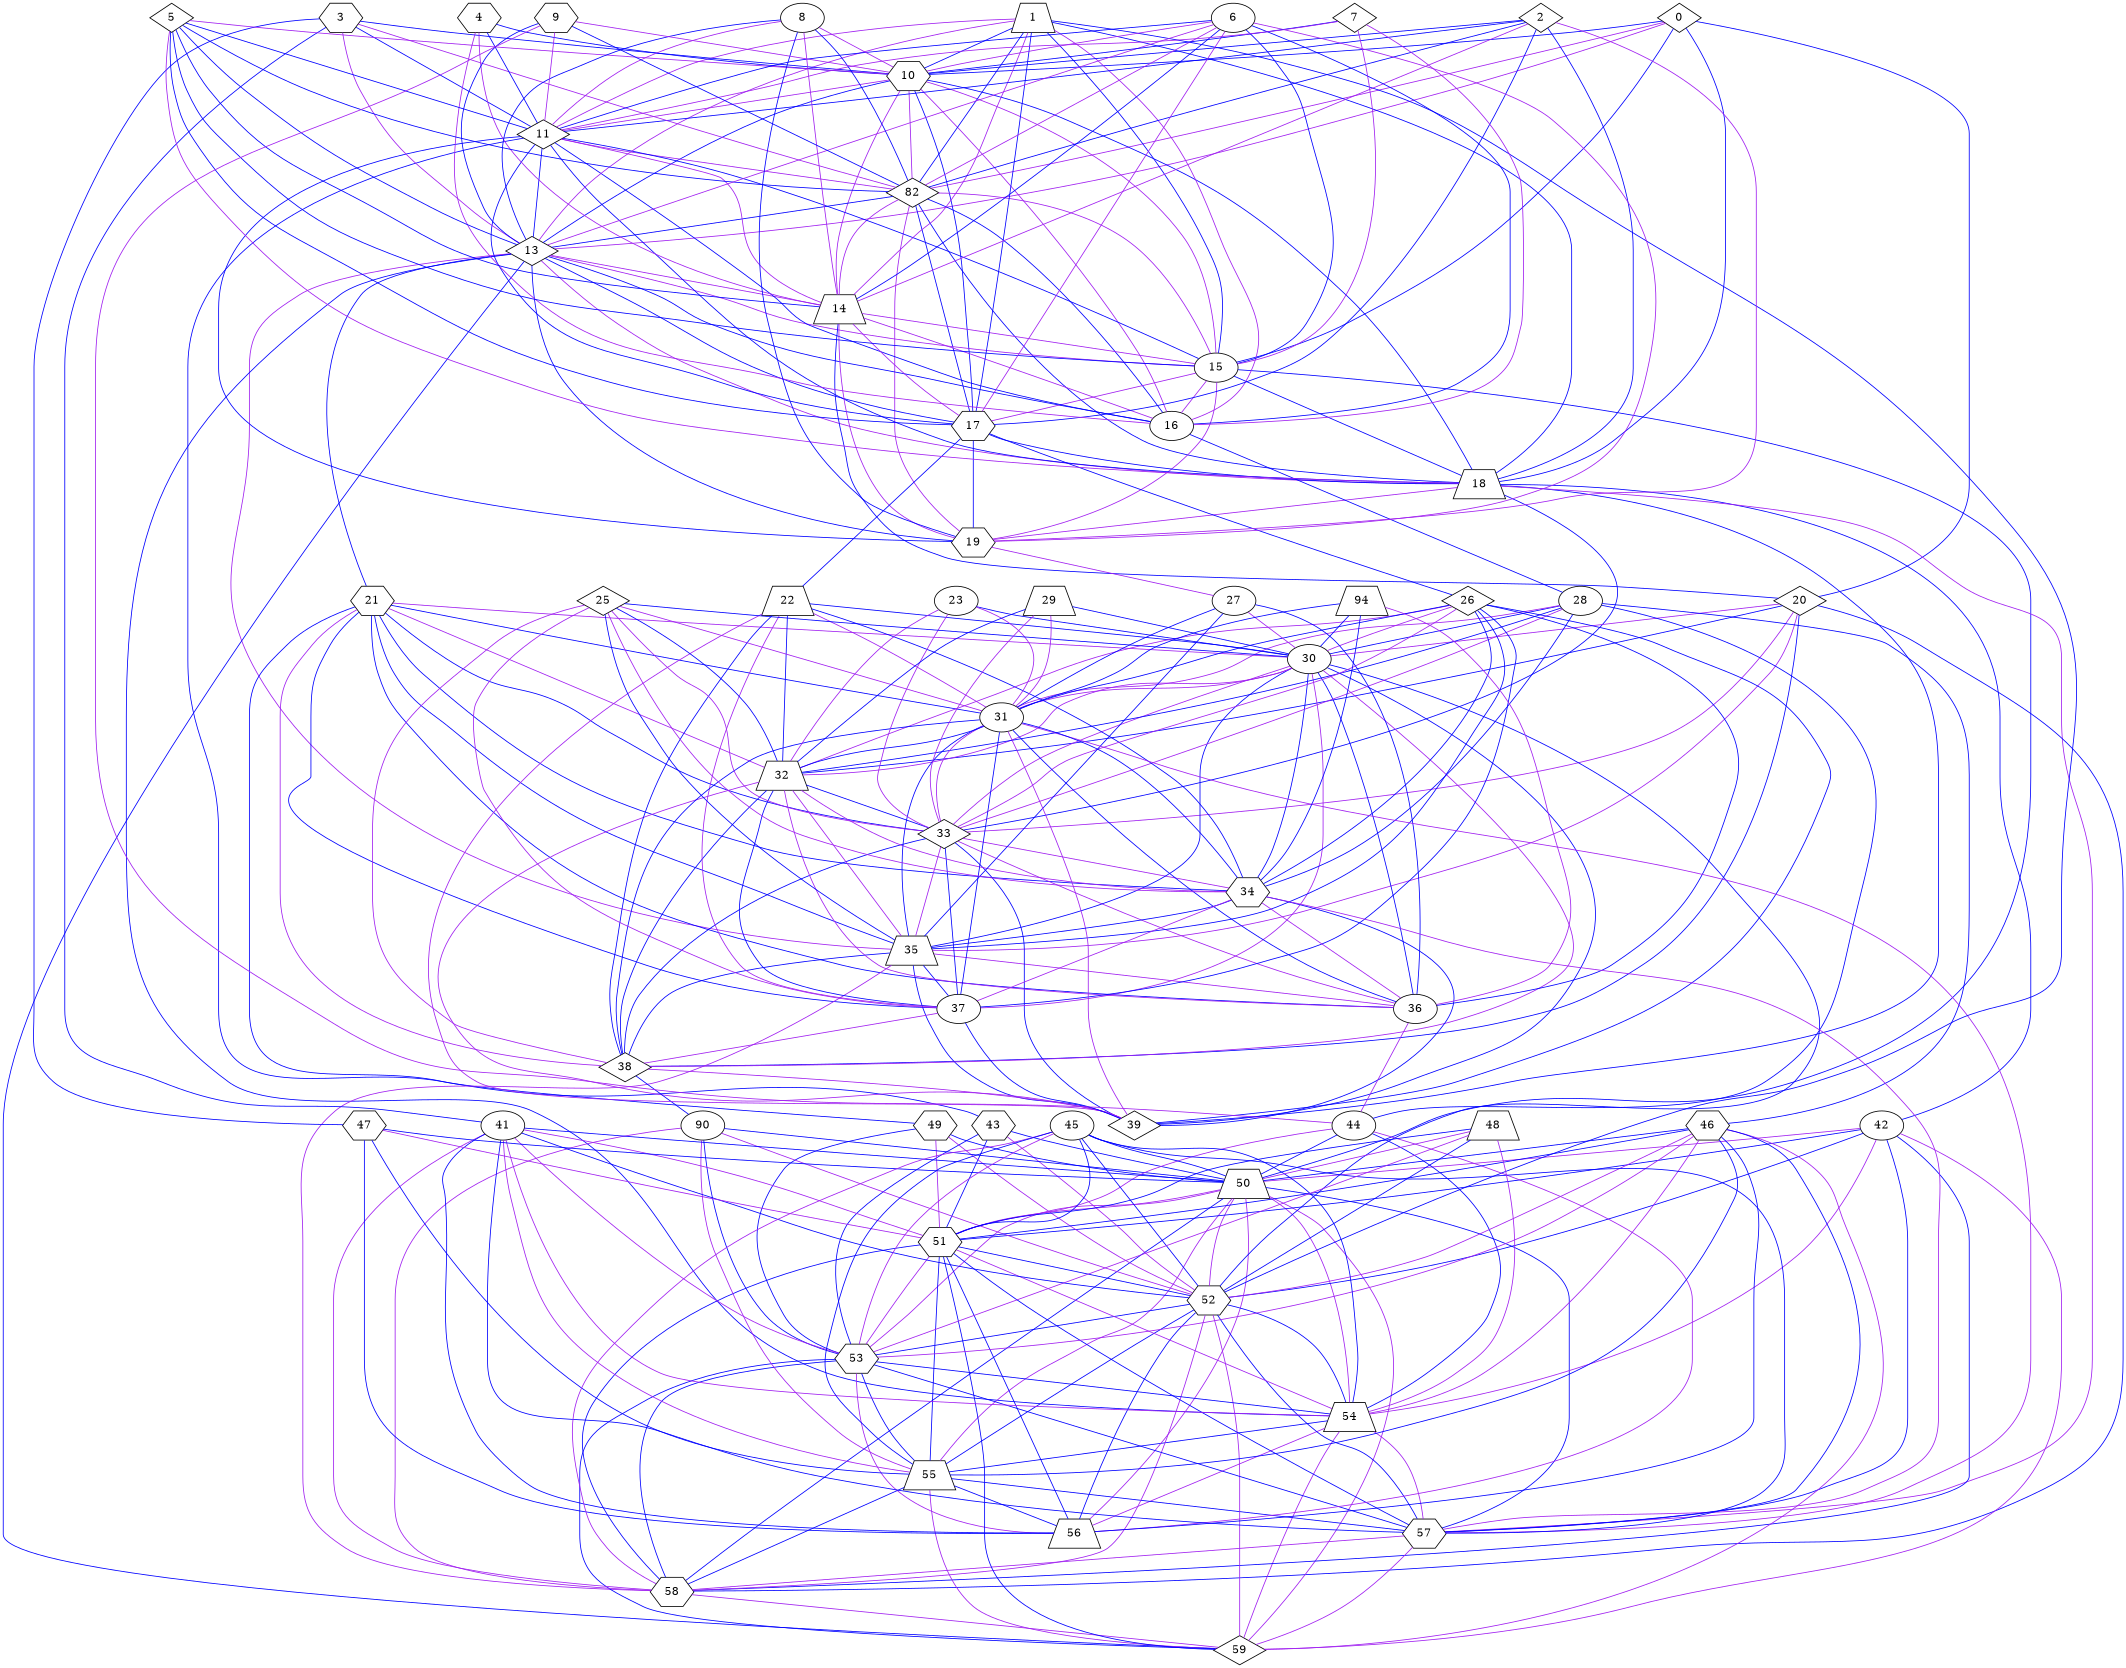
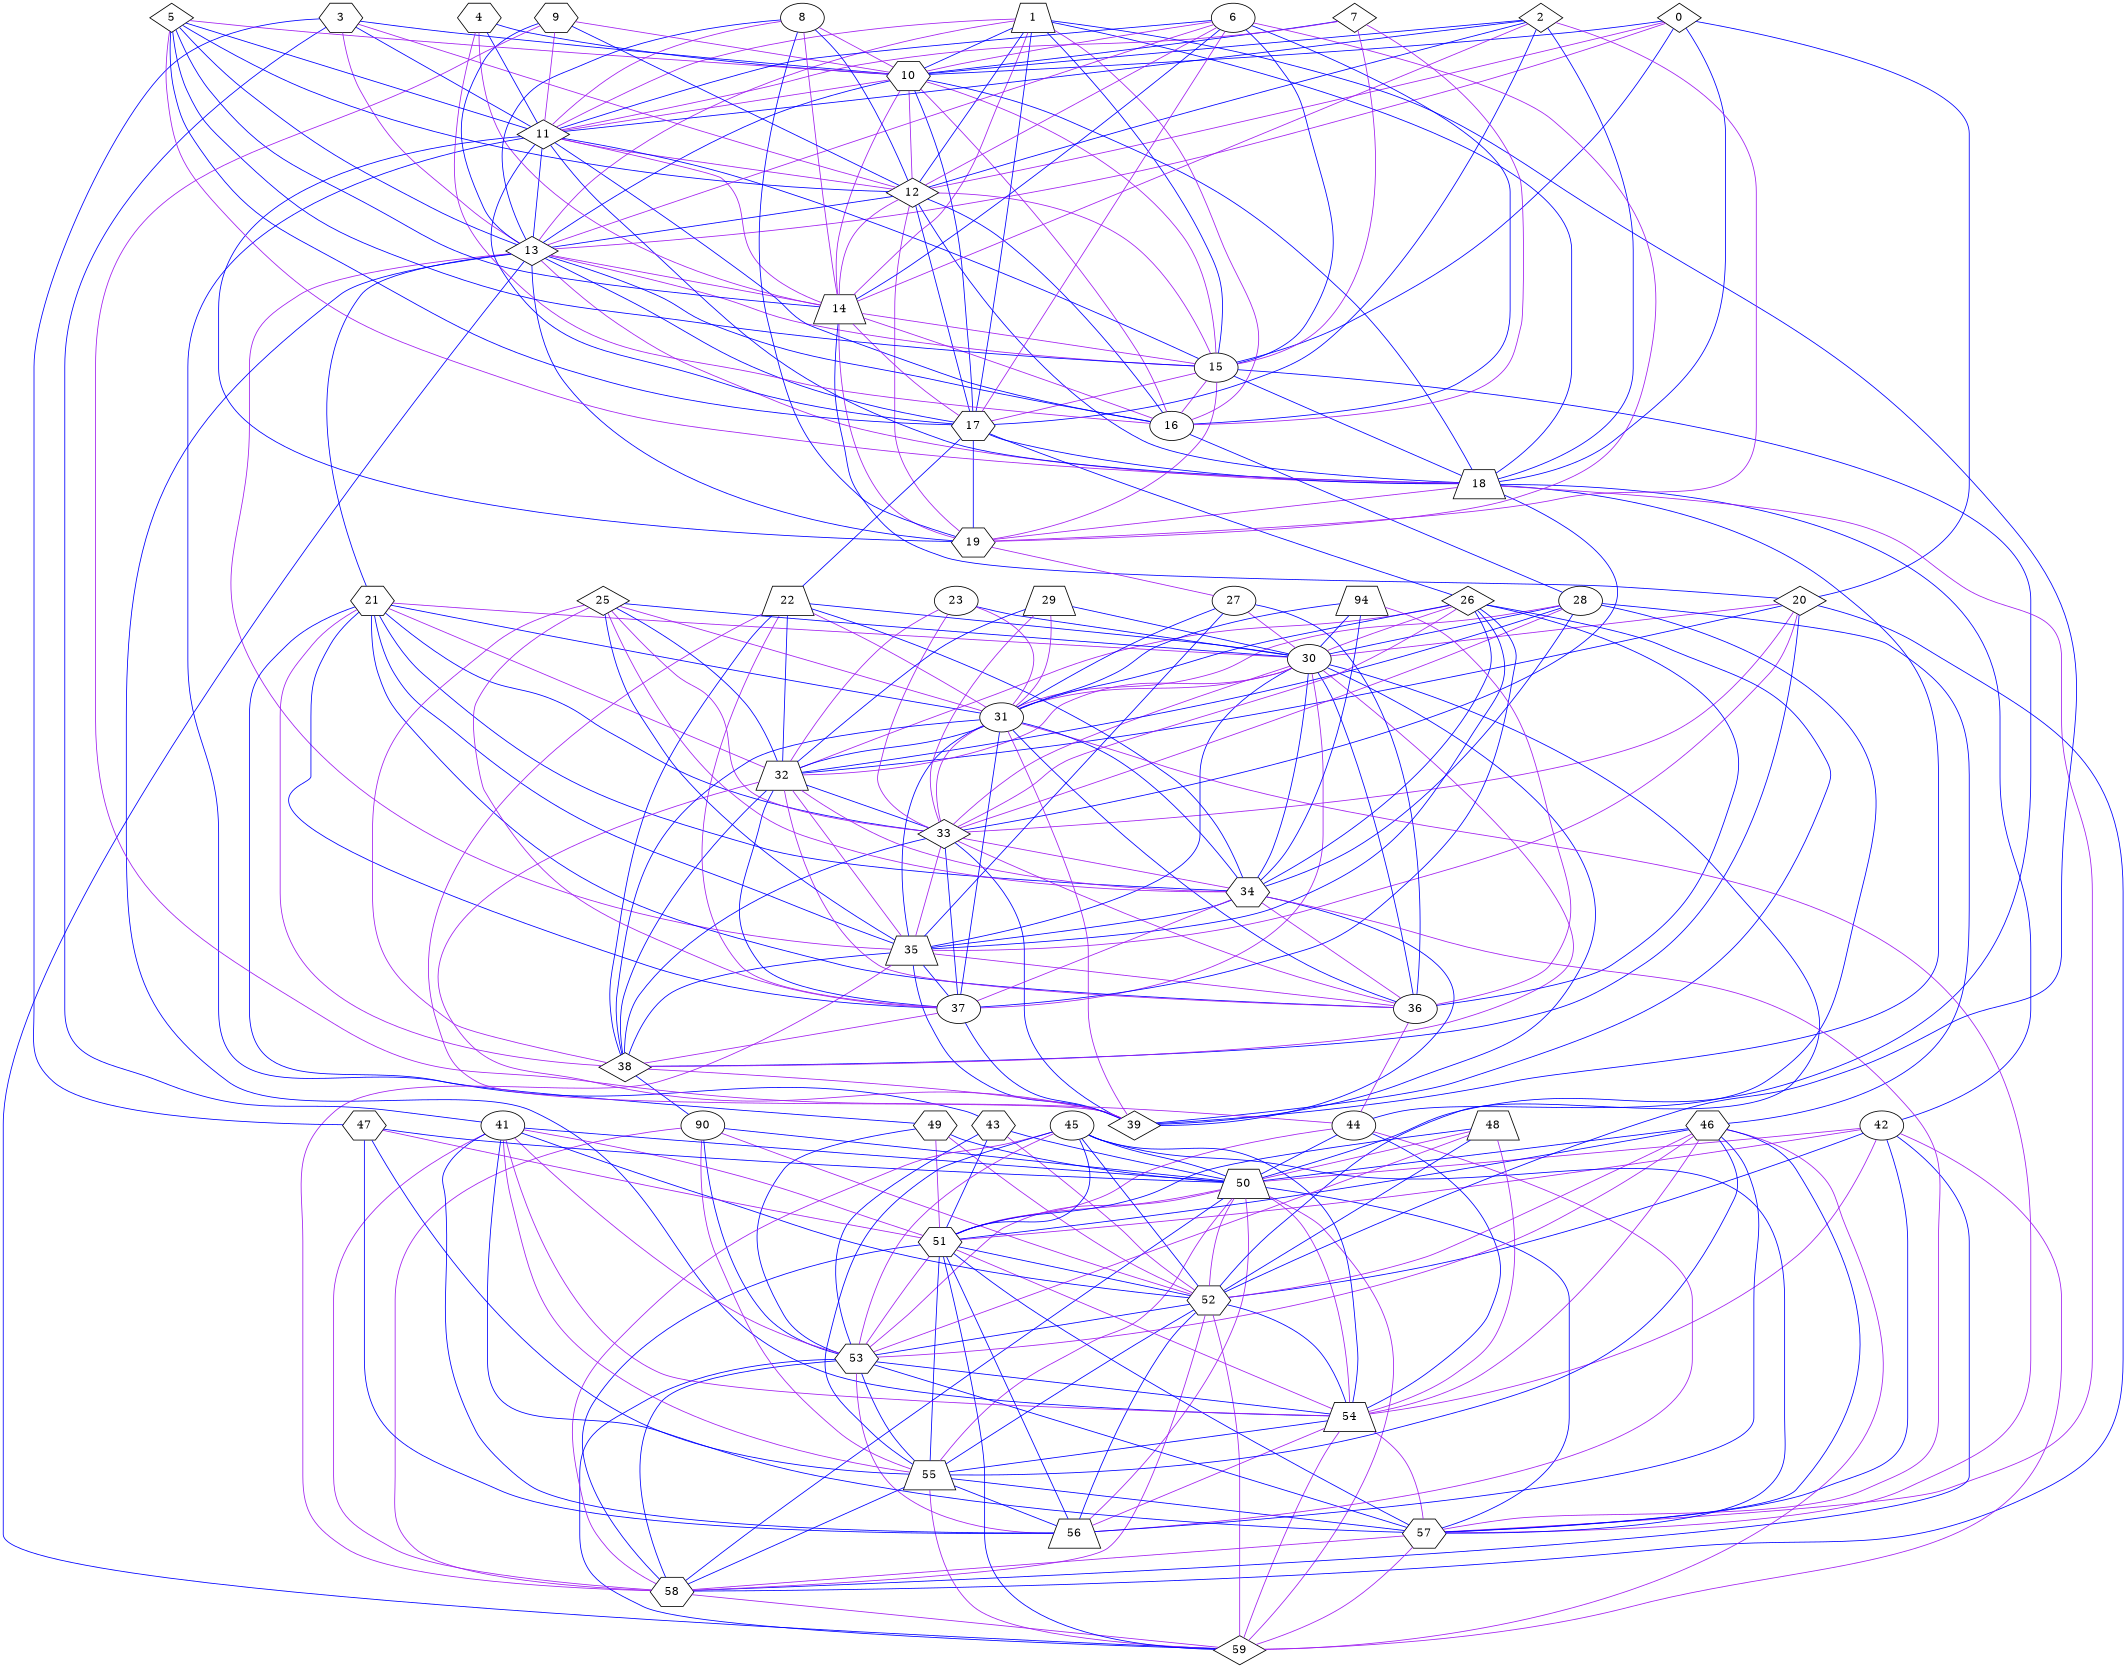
(913, 193) -> (913, 193)
(1412, 1194) -> (1412, 1194)
(1322, 1435) -> none
